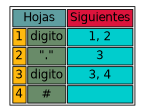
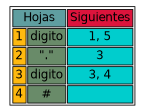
(100, 37) -> (100, 37)
